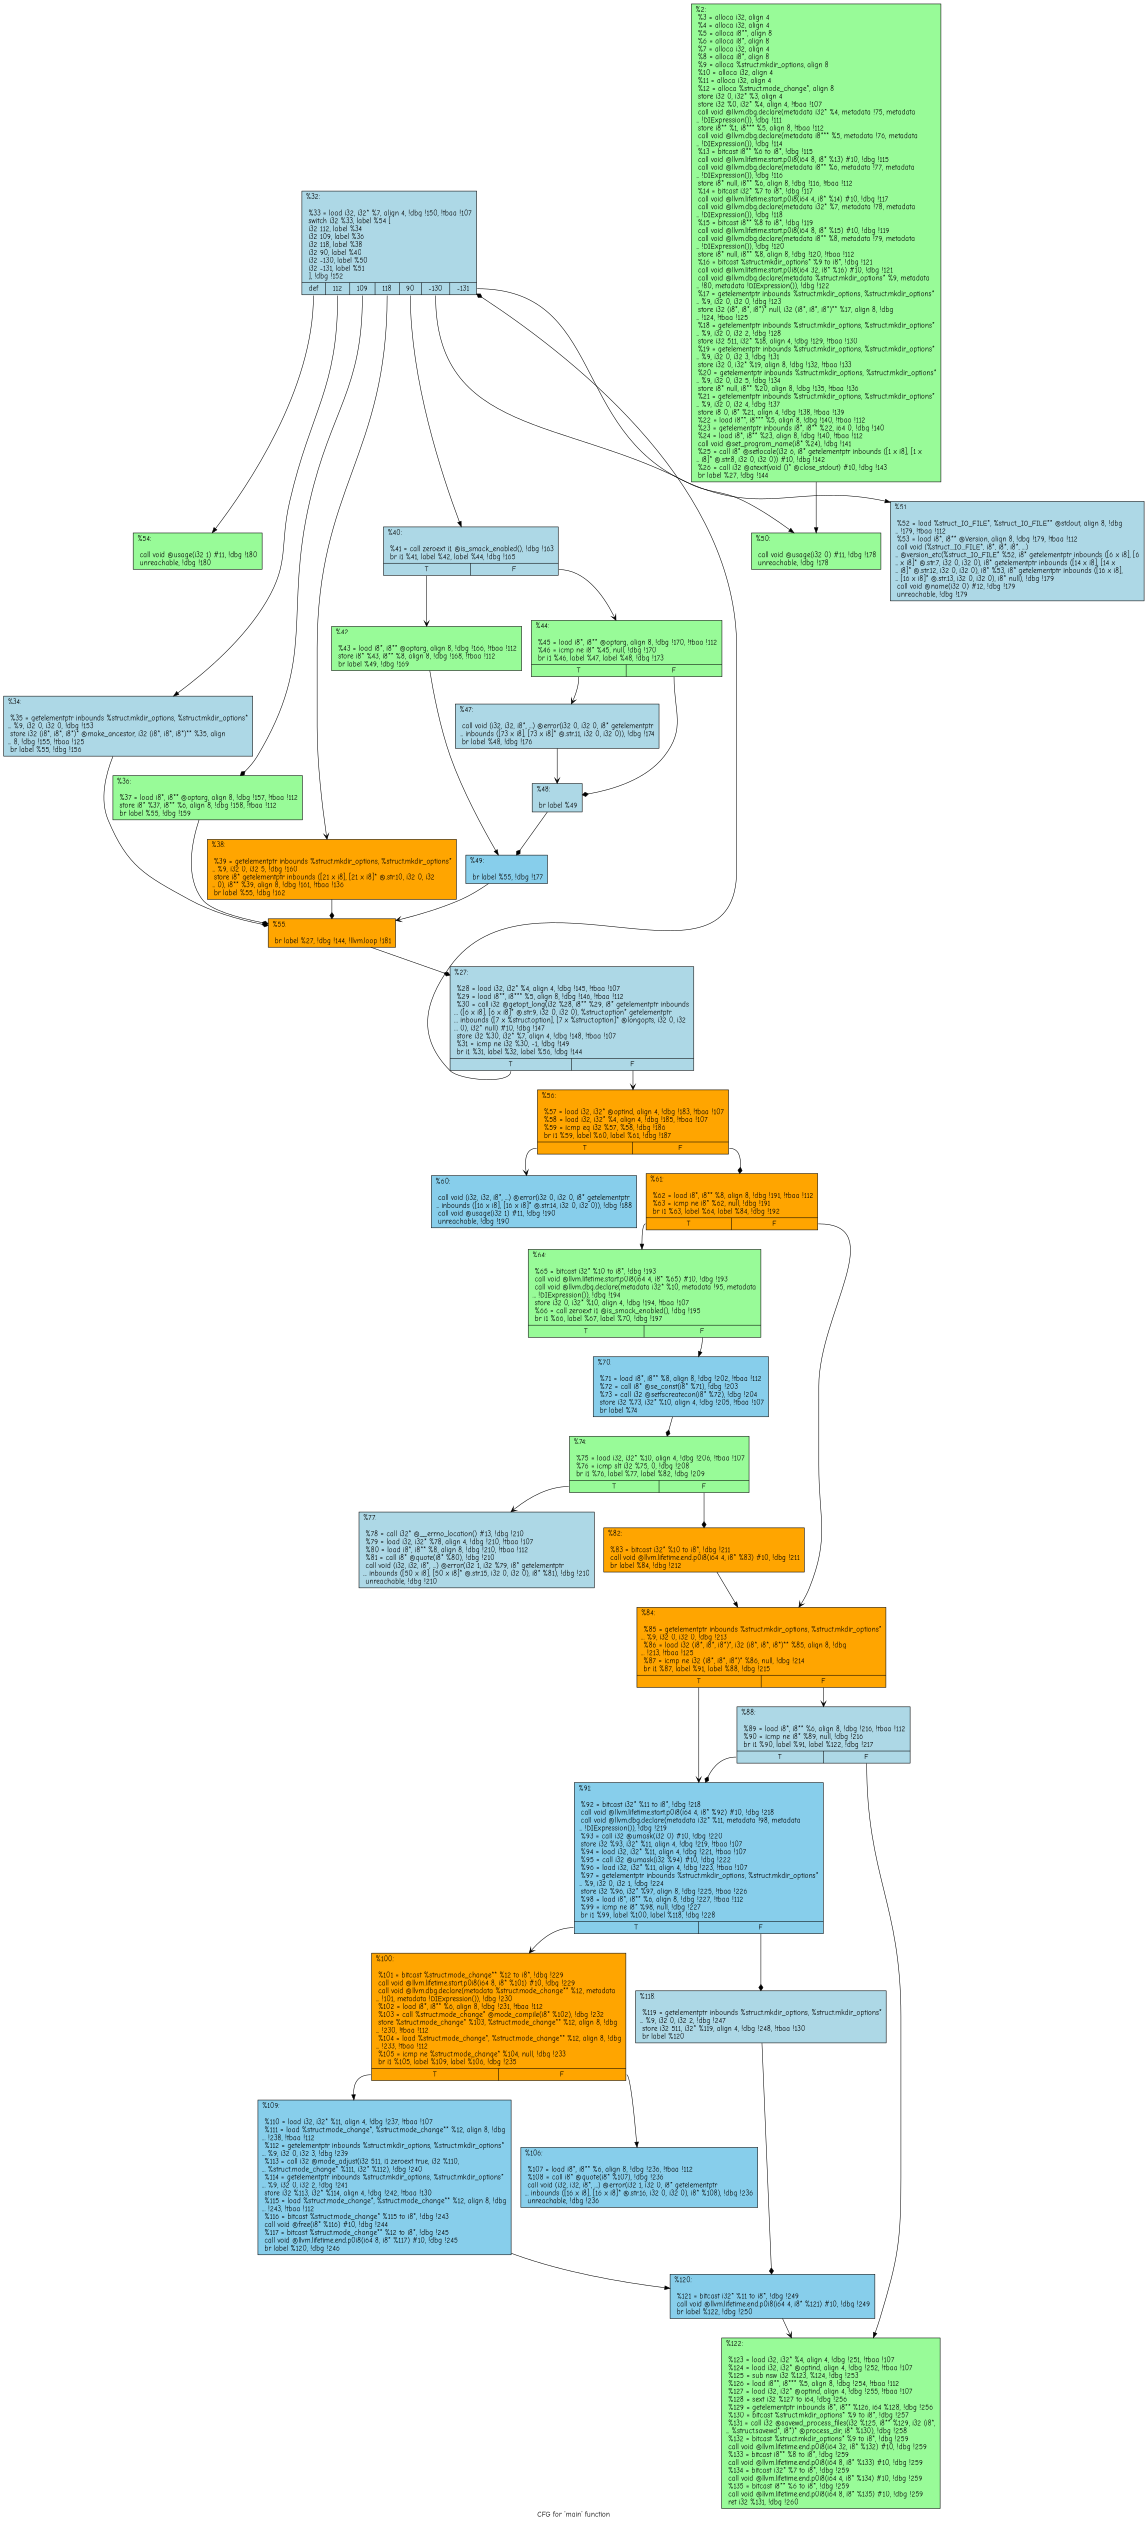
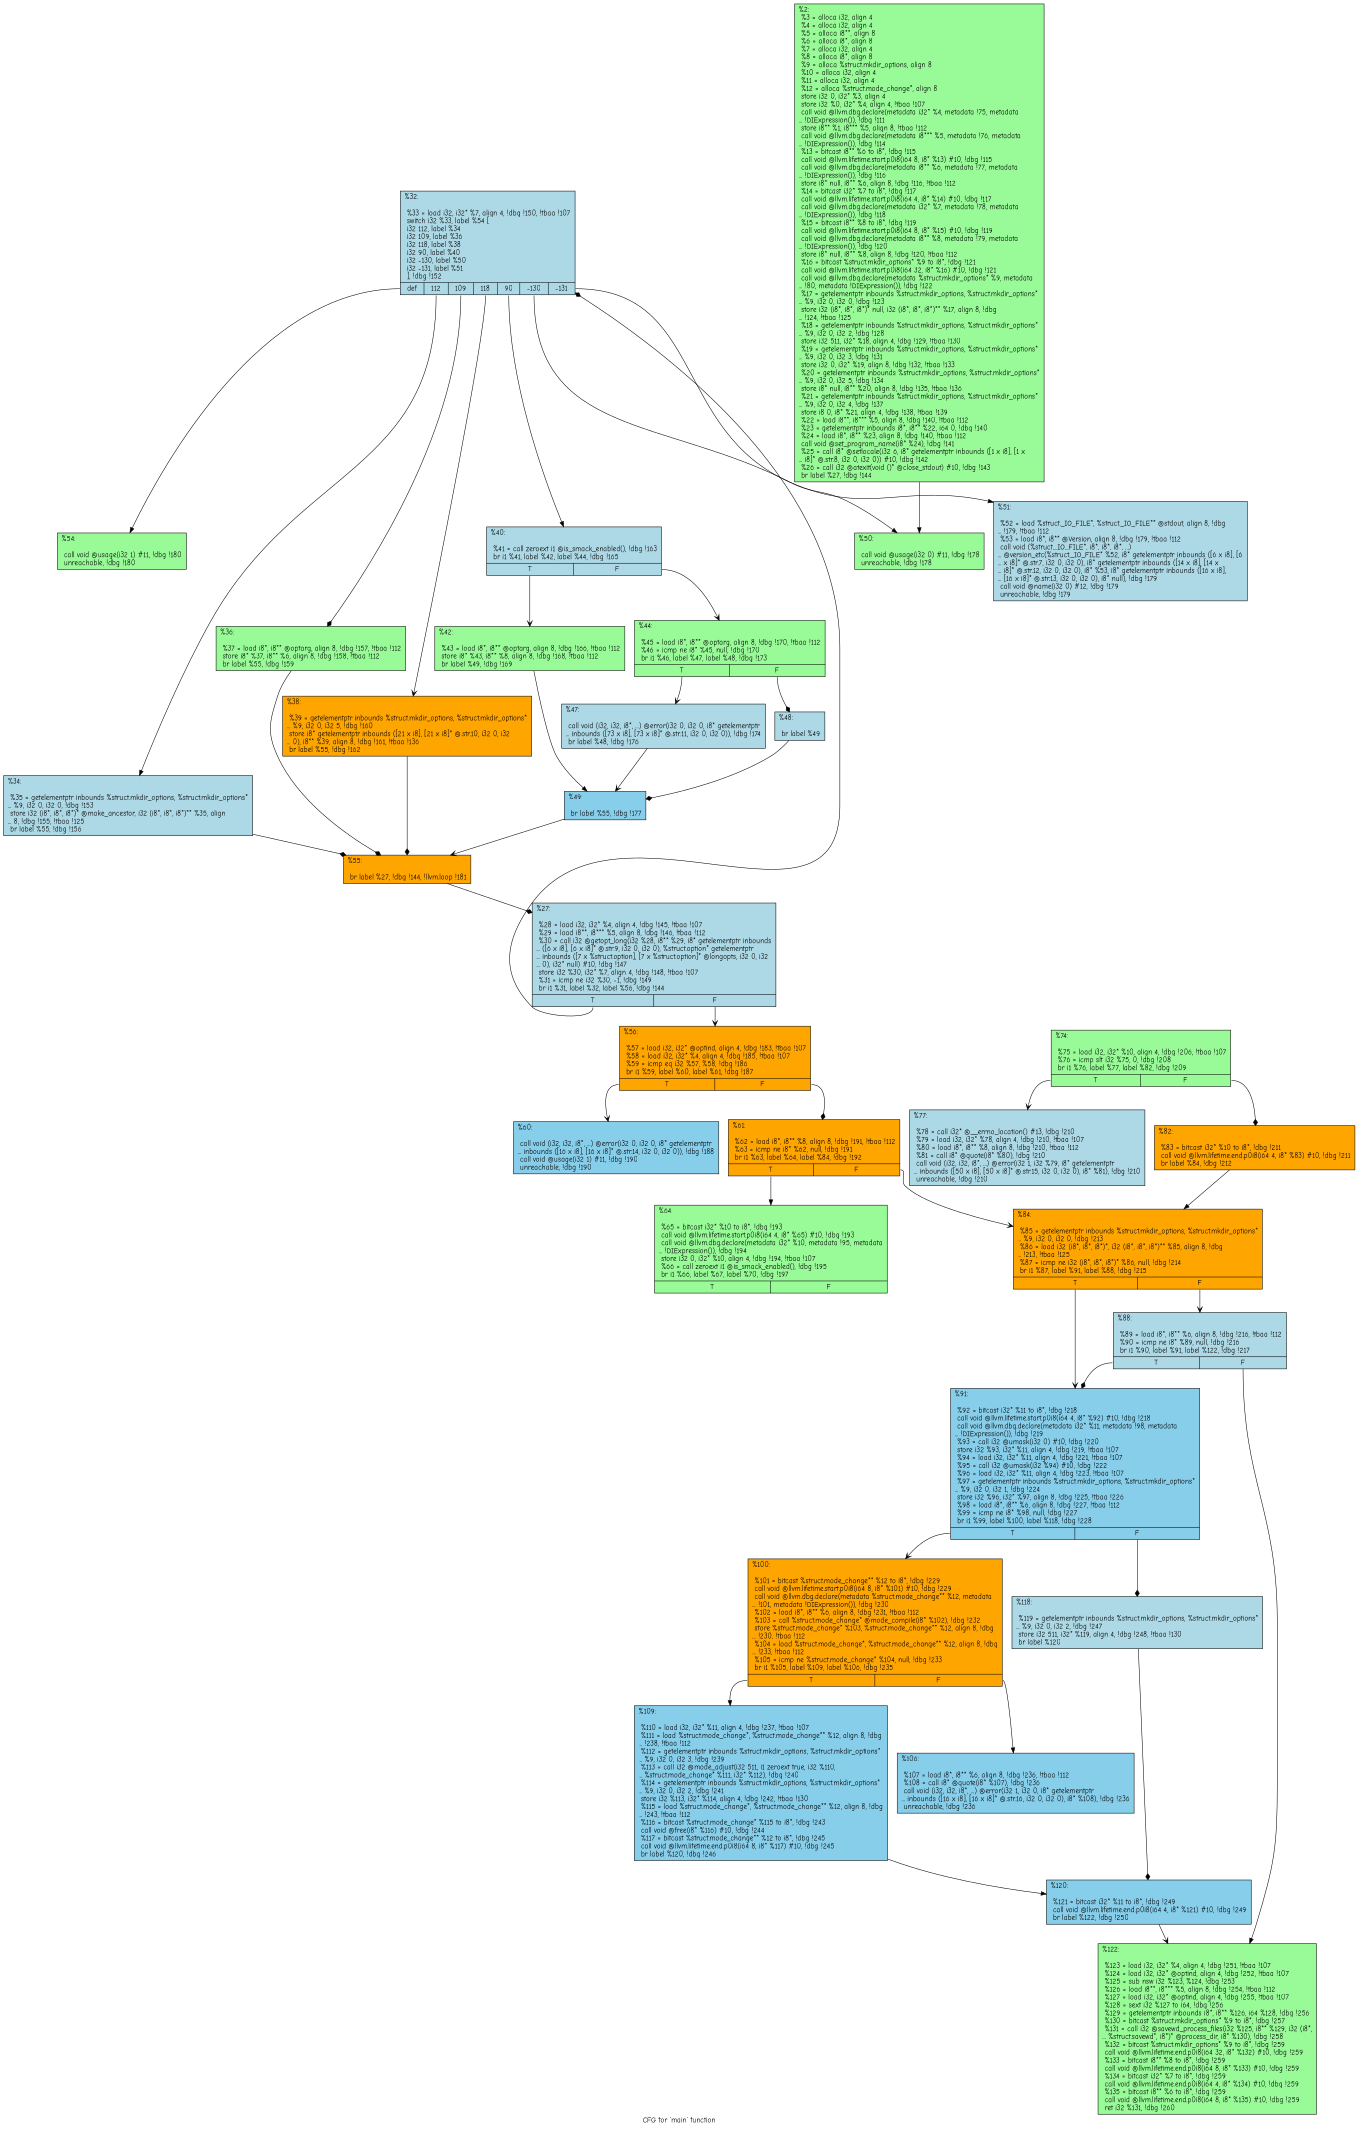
(557, 763) -> (633, 768)
(681, 1387) -> none
